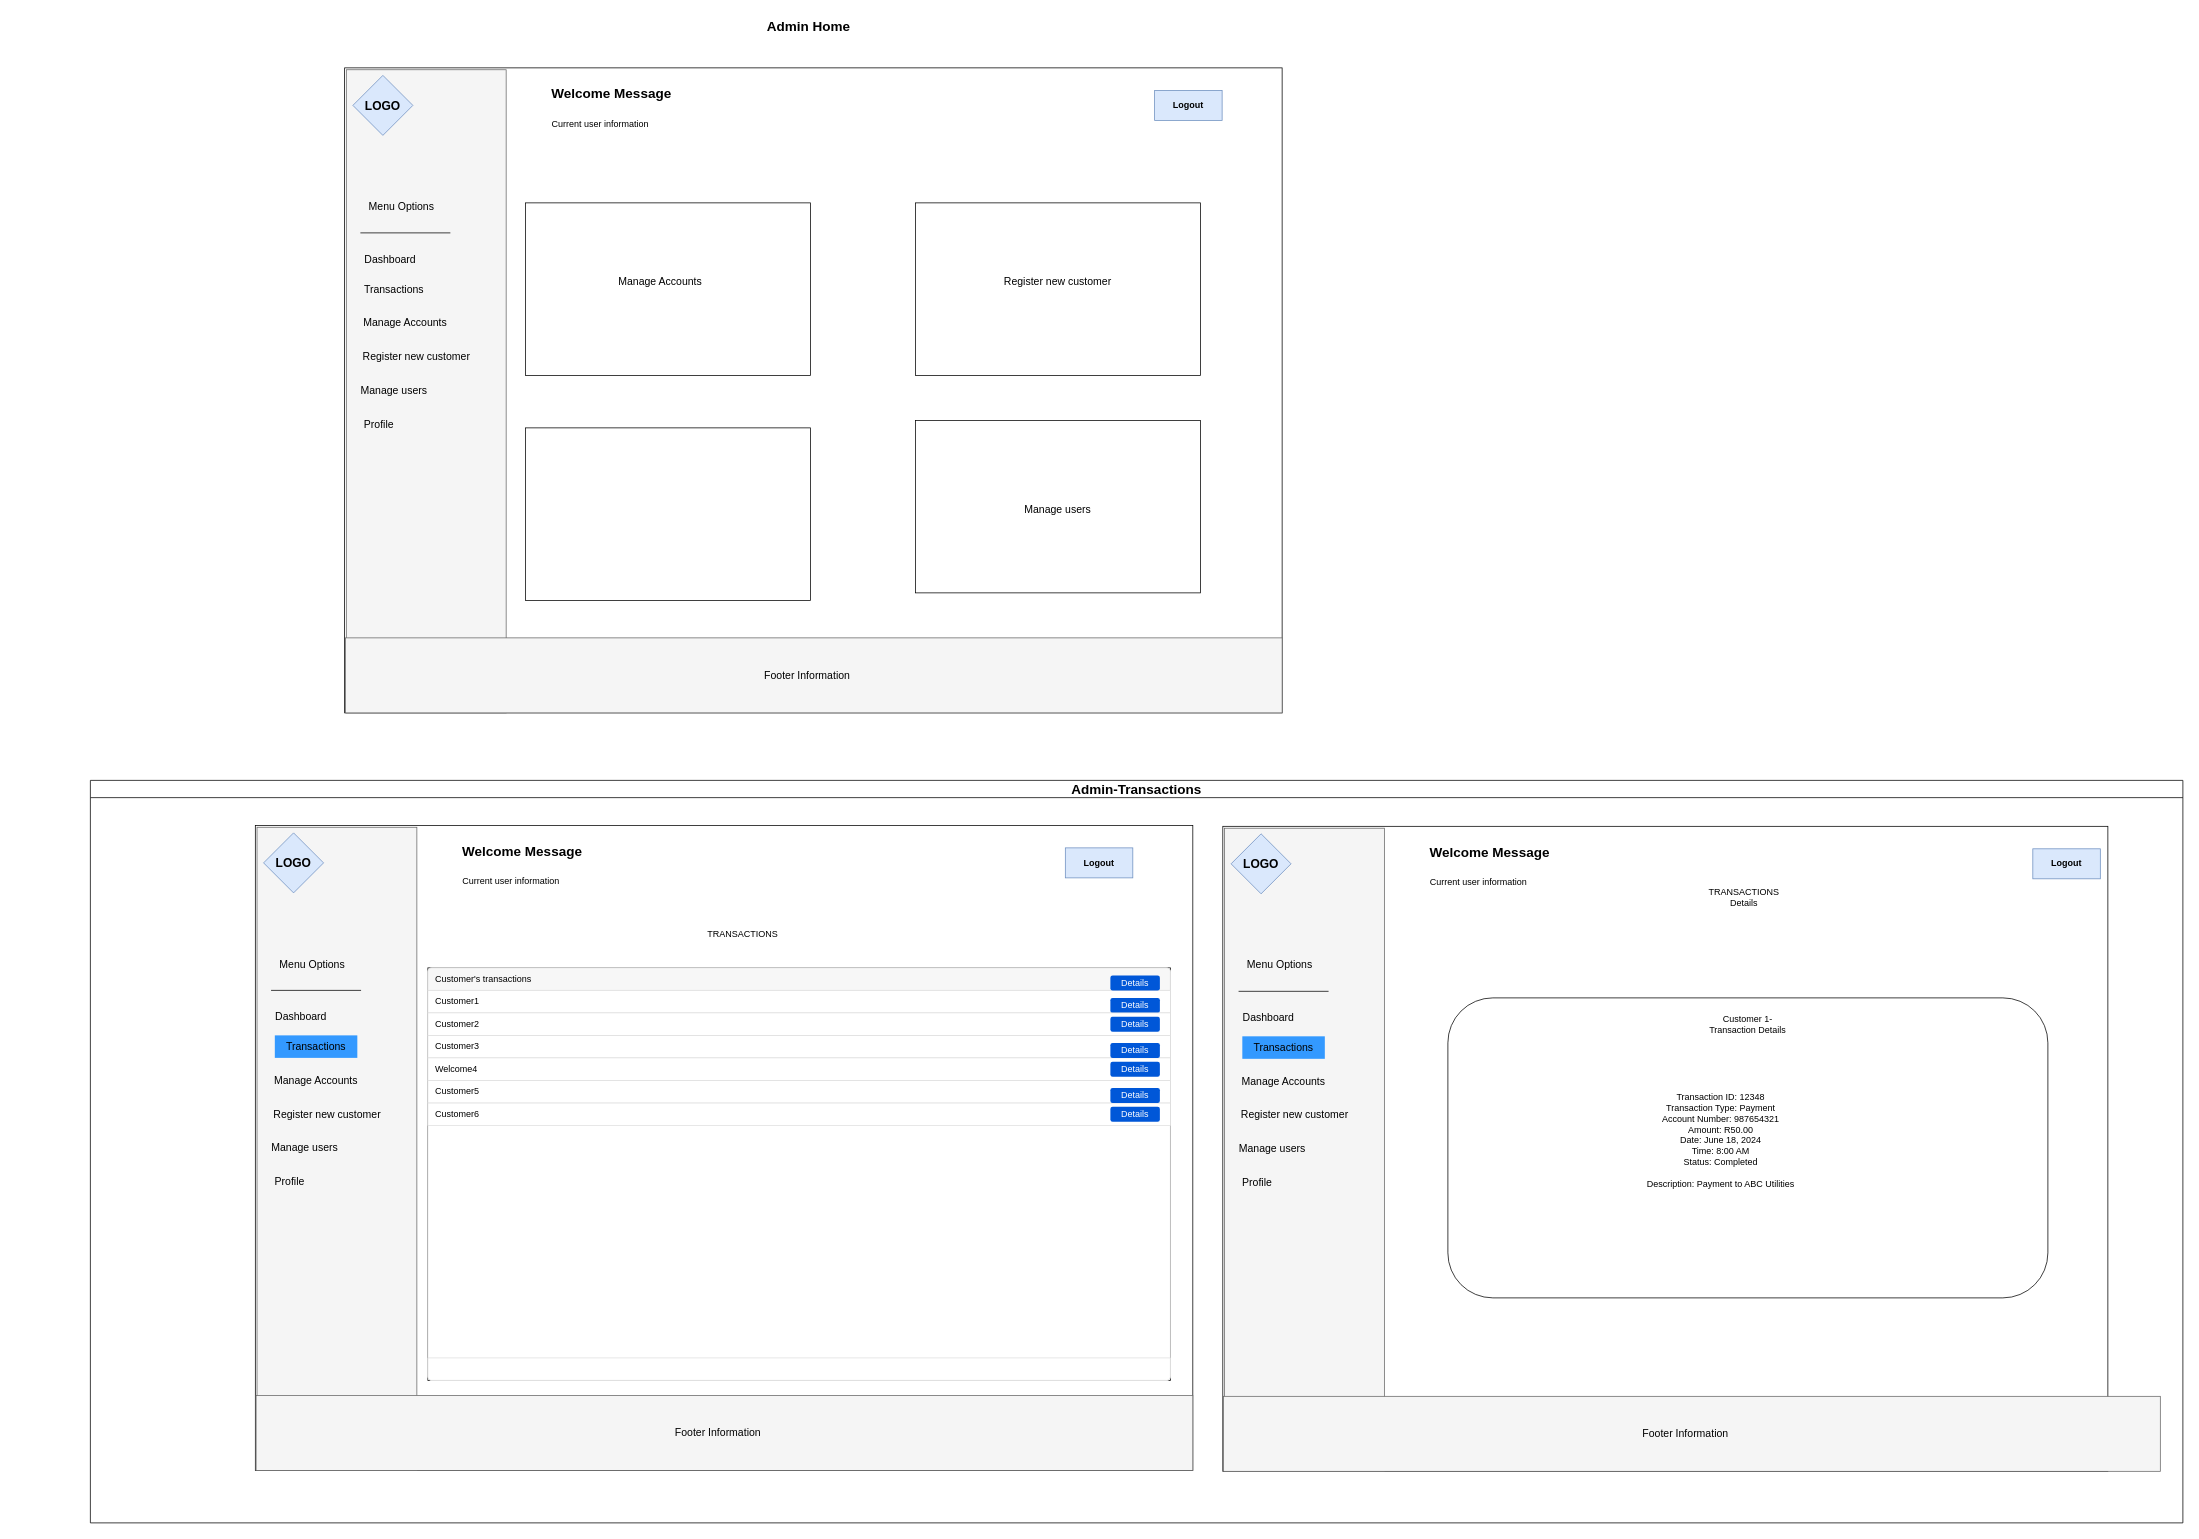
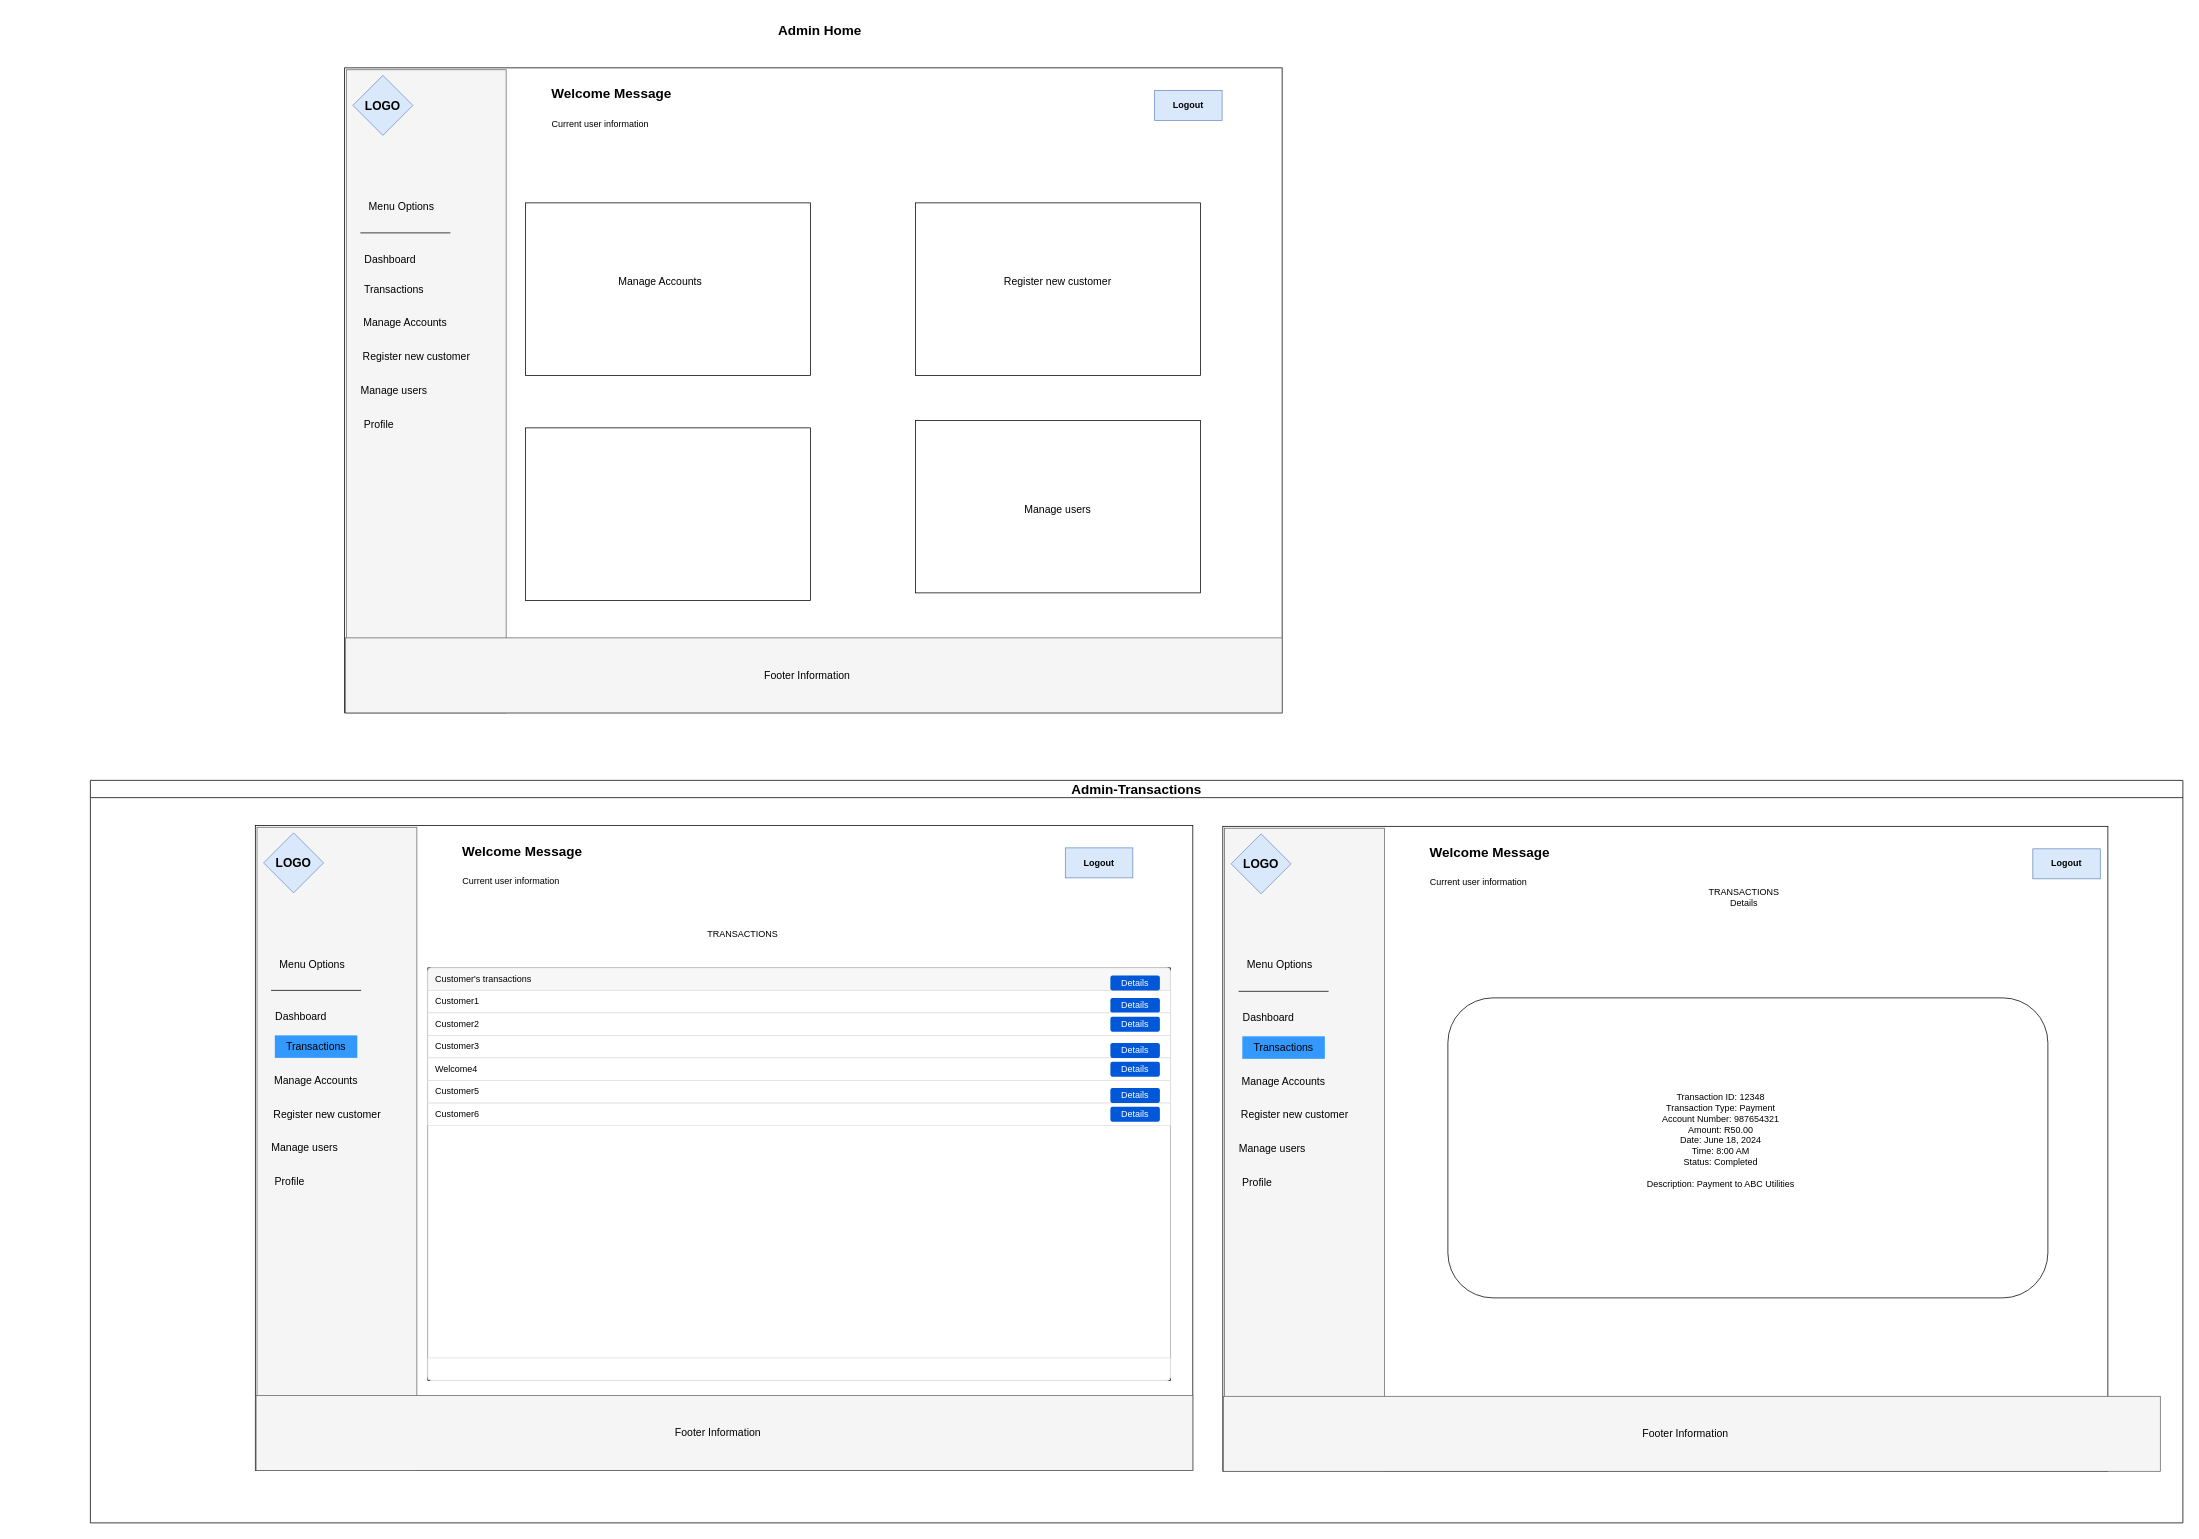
(809, 27) -> (820, 30)
(1748, 1024) -> none
